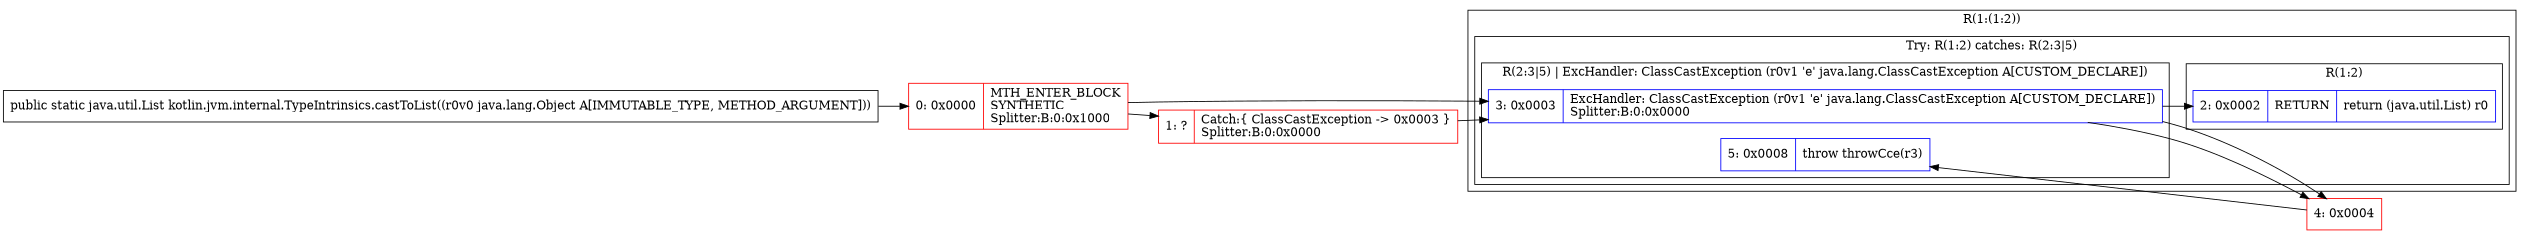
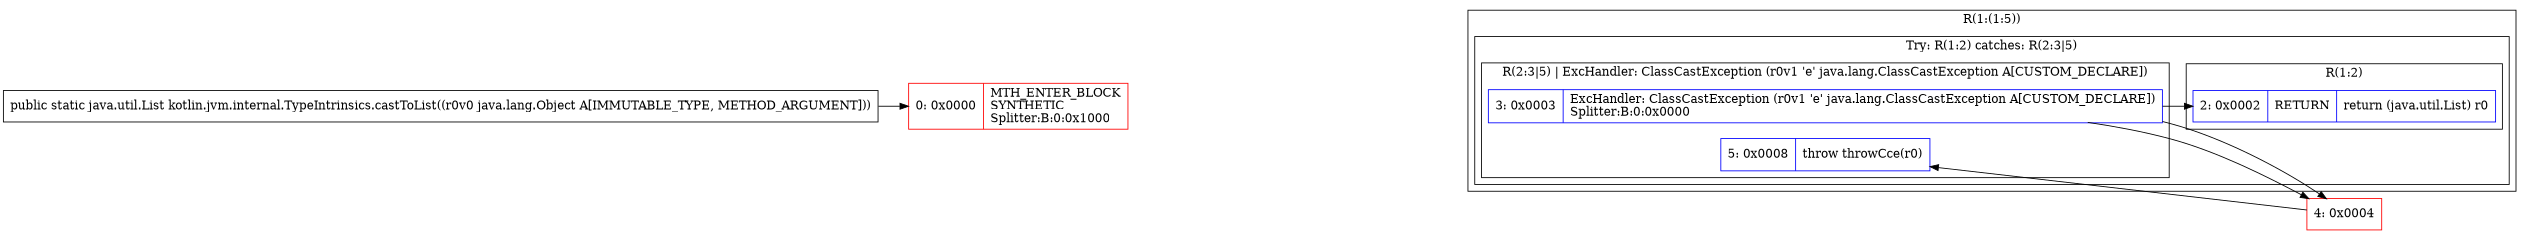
(1992, 20) -> (1992, 20)
(1304, 101) -> none
(1308, 127) -> none
(1863, 154) -> (1863, 154)
